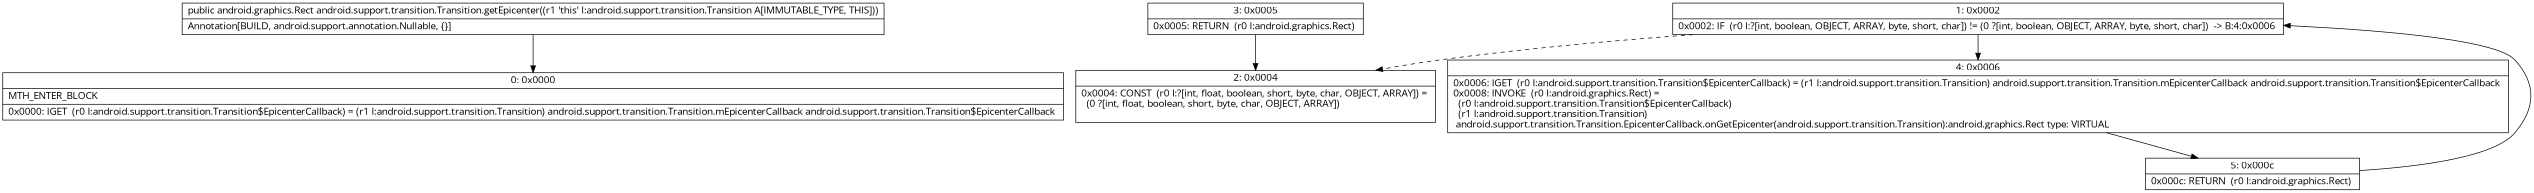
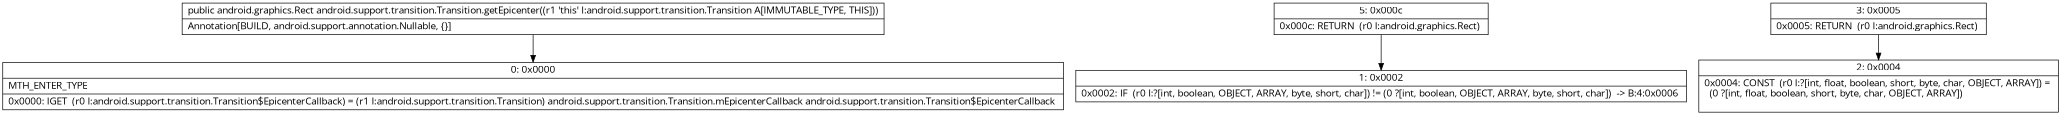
(1538, 48) -> none
(53, 96) -> (48, 86)
(1978, 96) -> none
